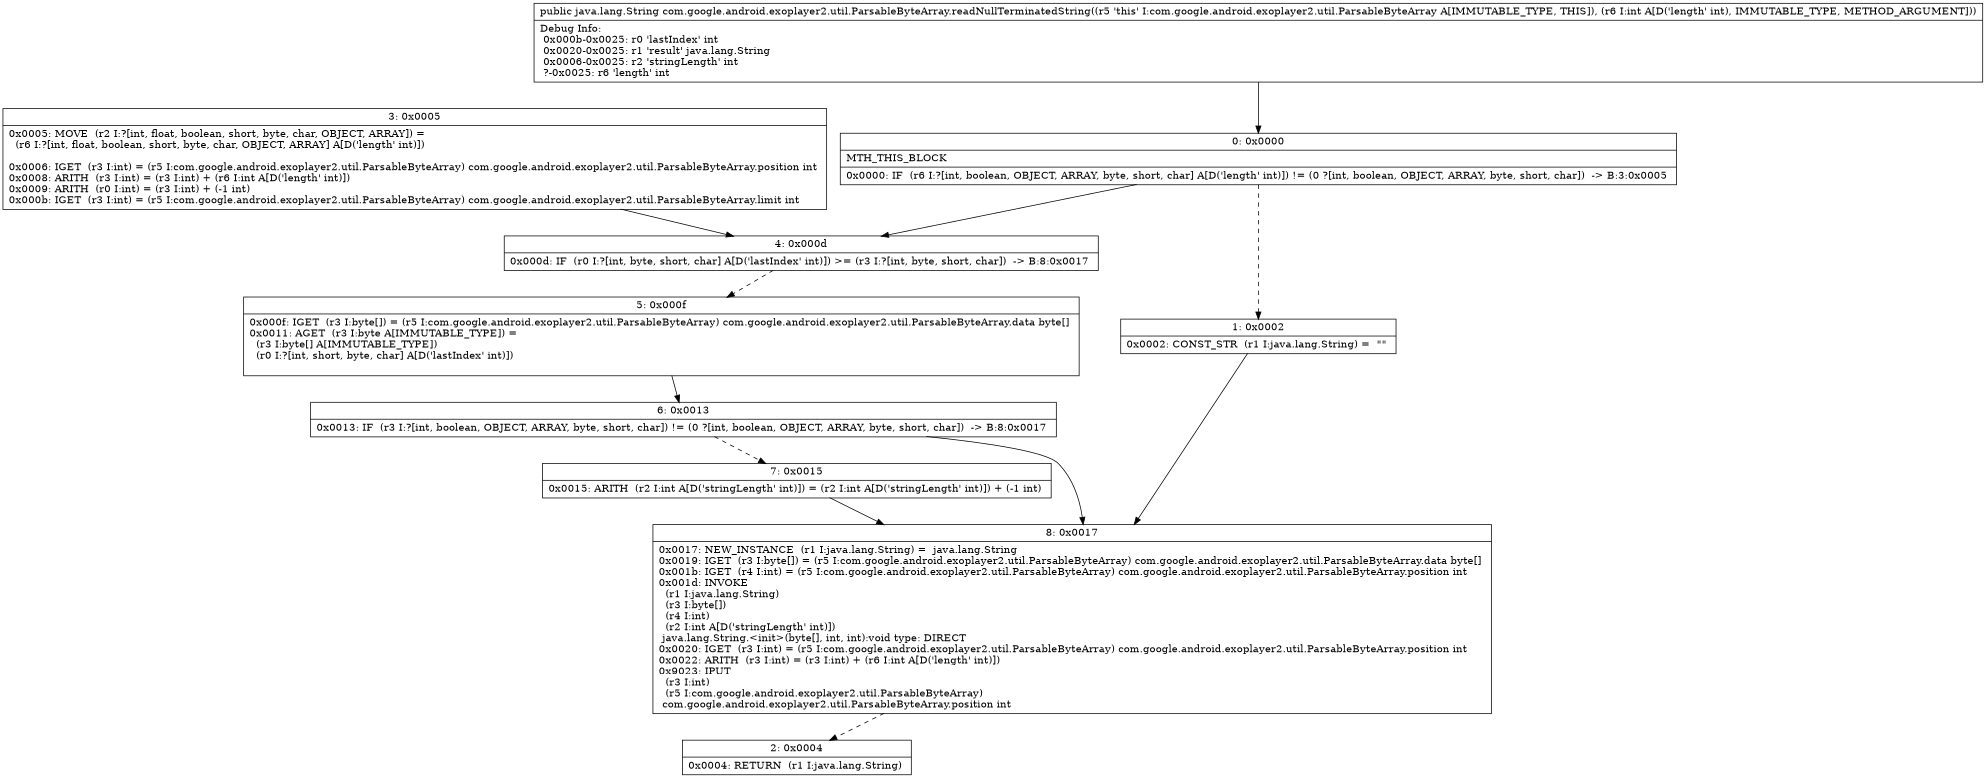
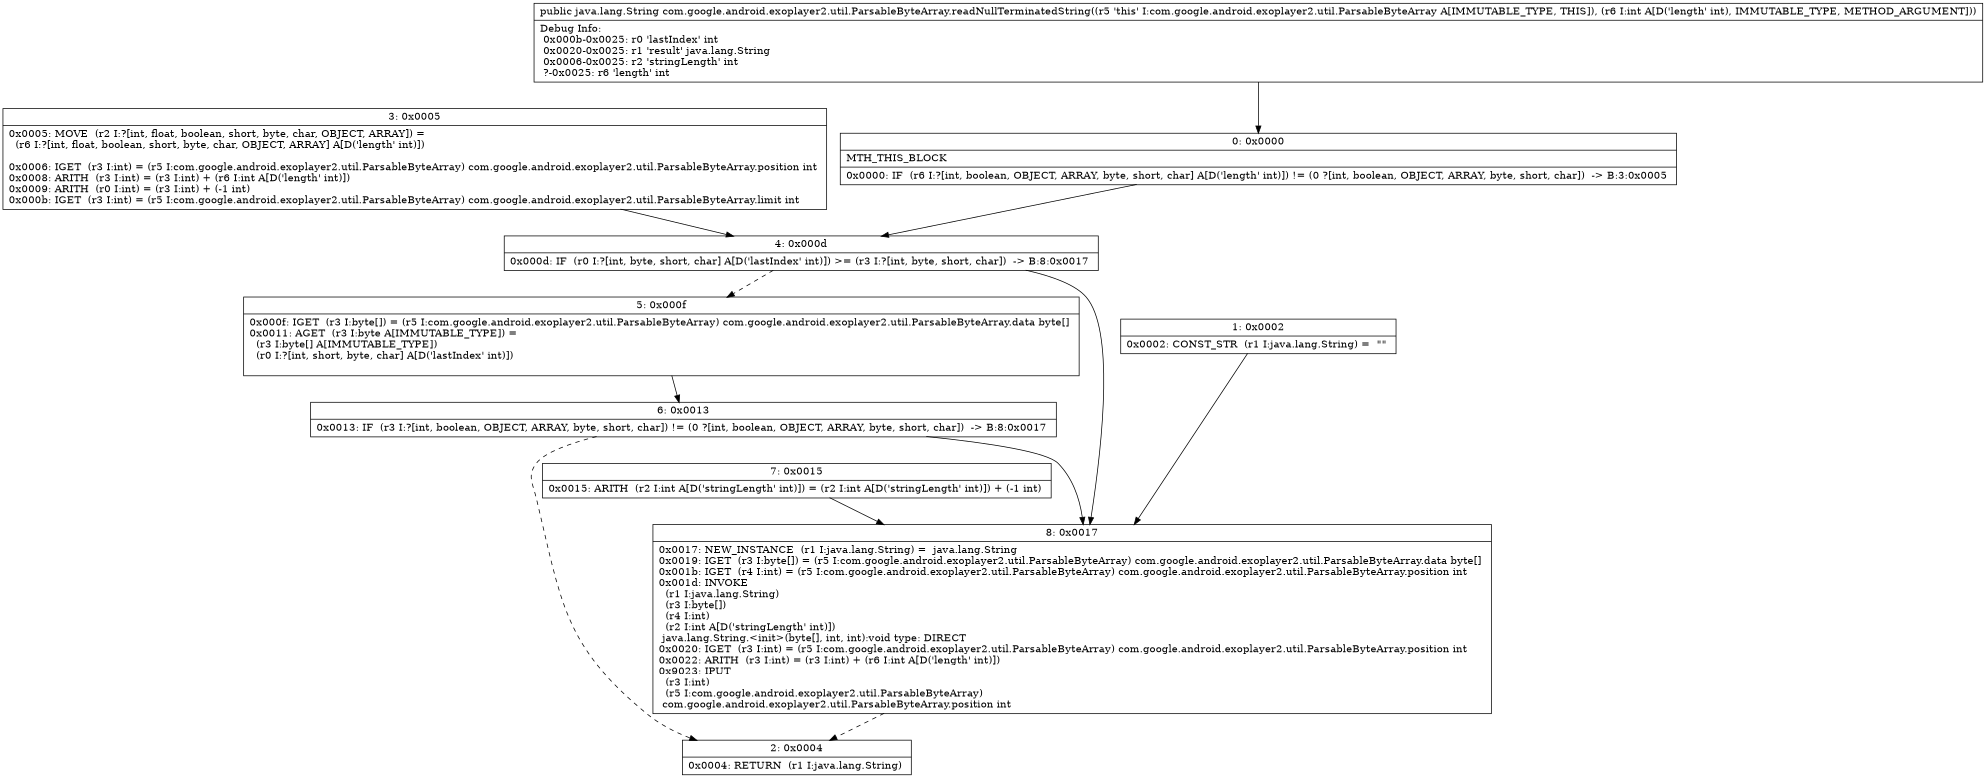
(1258, 248) -> none
none -> (1103, 372)
(737, 448) -> (560, 593)
